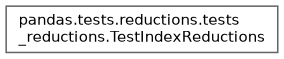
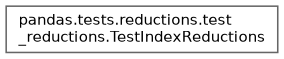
(142, 29) -> (142, 29)
